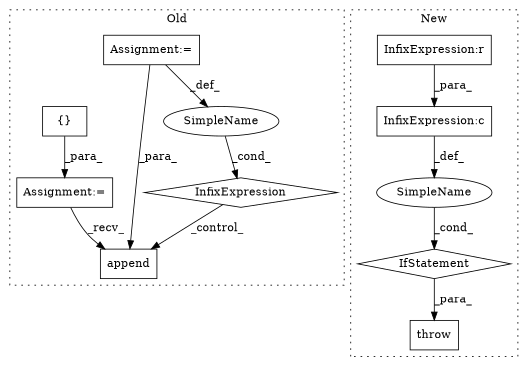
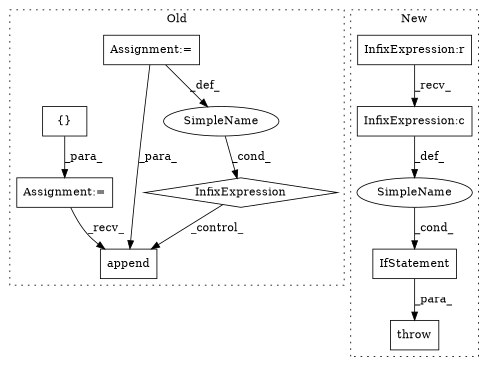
(453, 86) -> (433, 86)
(434, 264) -> (415, 264)
